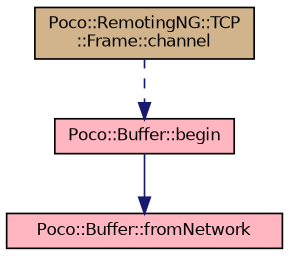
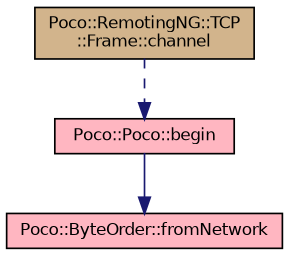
(145, 136) -> (145, 136)
(145, 231) -> (145, 231)
